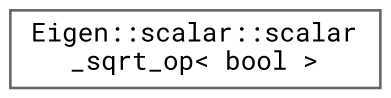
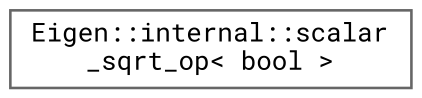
(195, 49) -> (211, 49)
